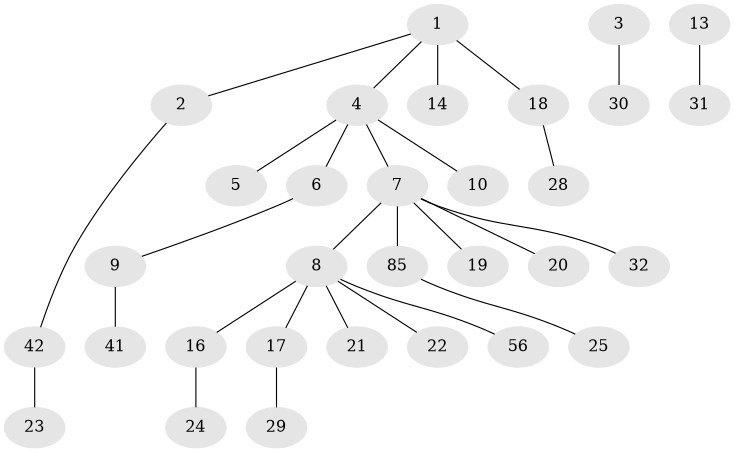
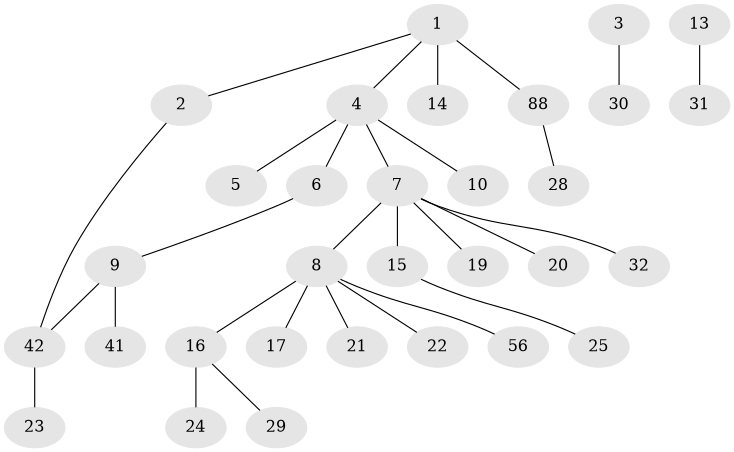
(538, 105) -> (538, 105)
(397, 266) -> (397, 266)
none -> (75, 307)
(277, 387) -> (236, 387)
